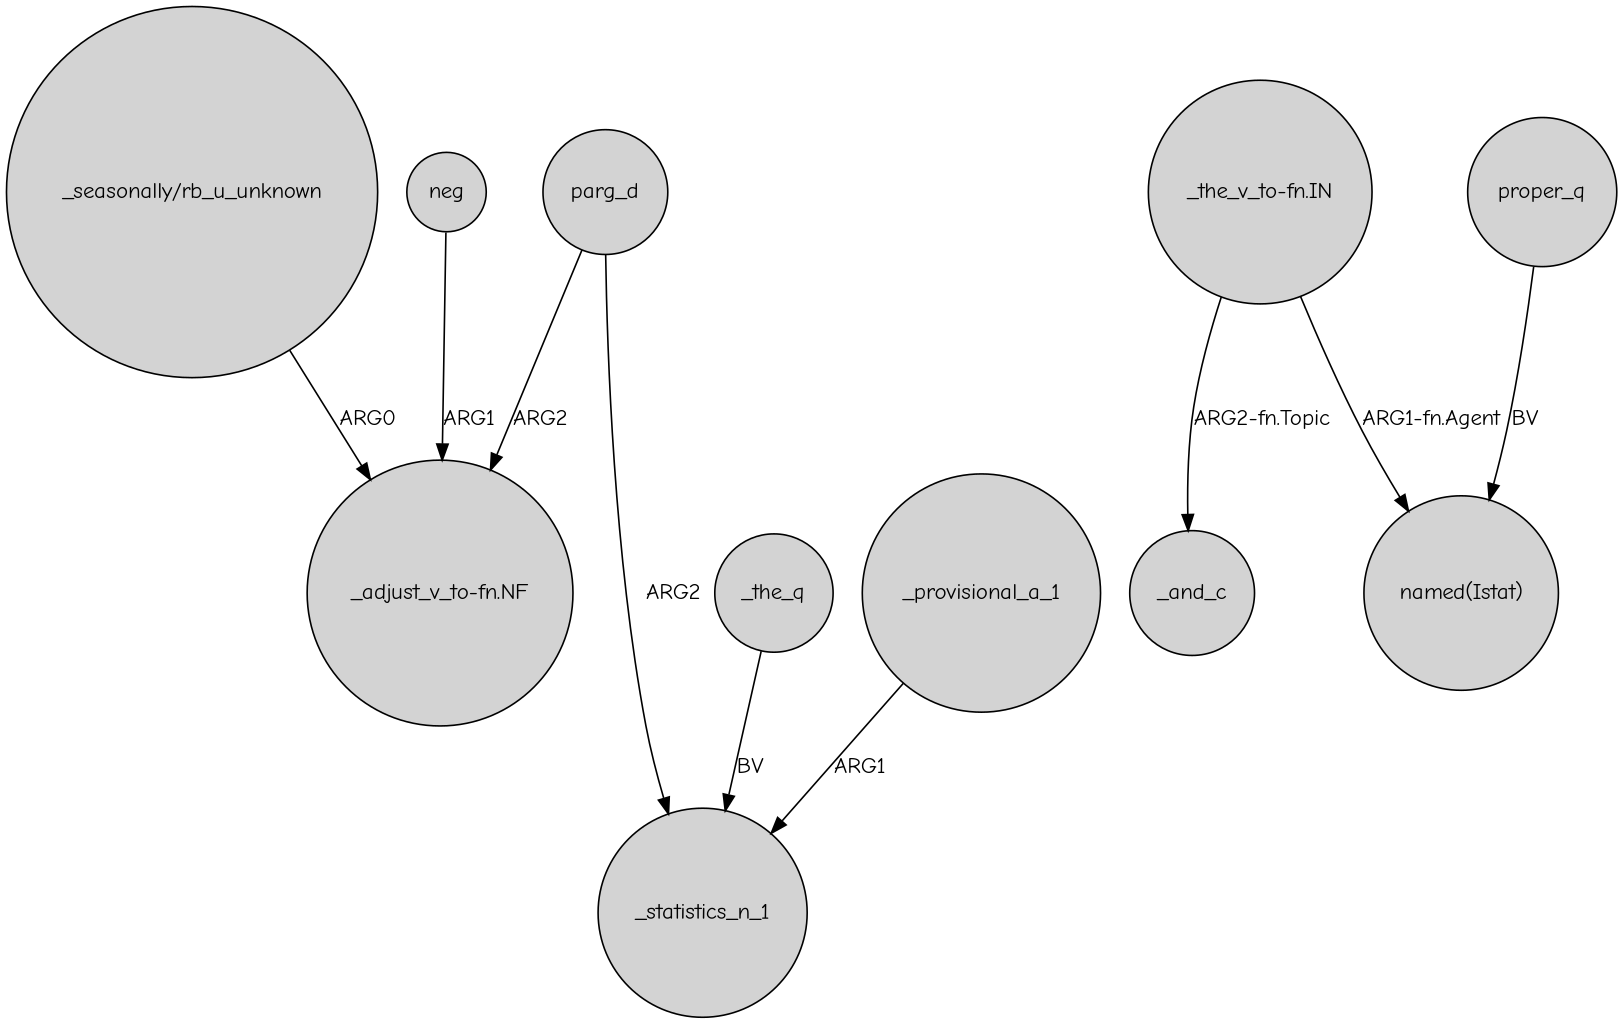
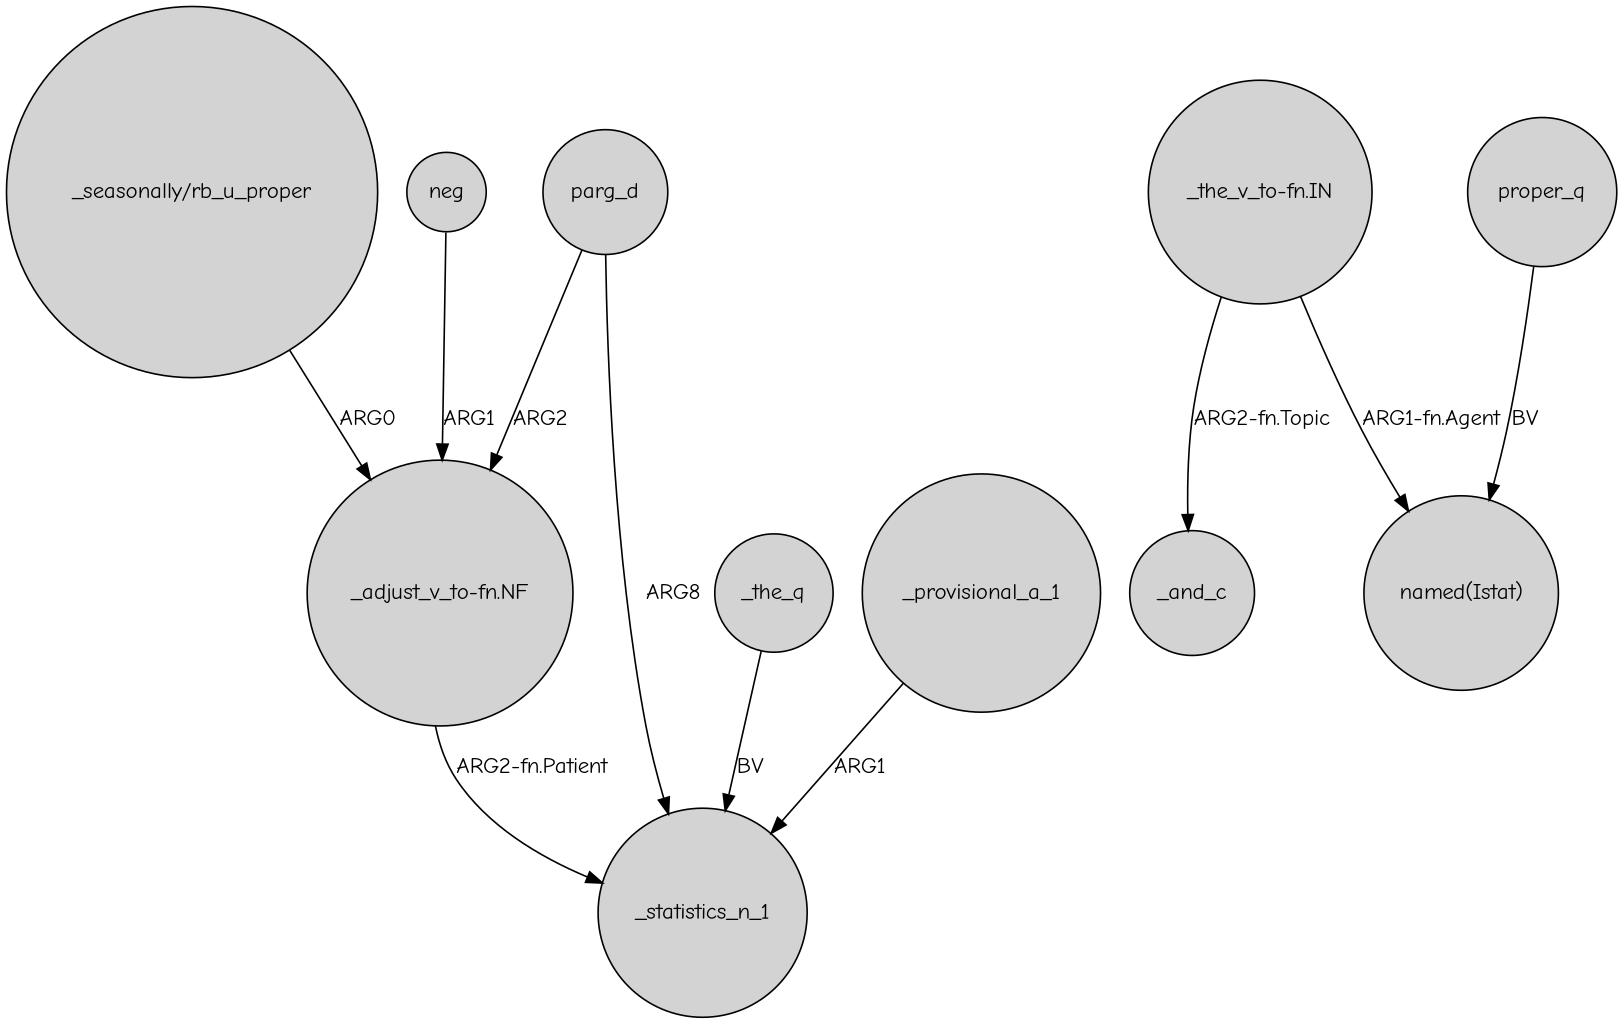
(192, 192) -> (192, 192)
(673, 593) -> (673, 593)
none -> (492, 819)
